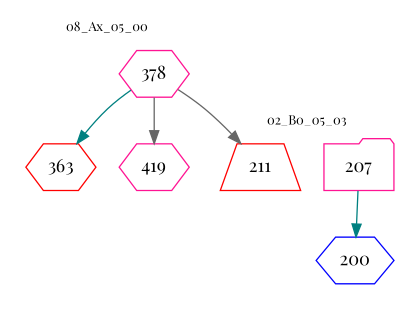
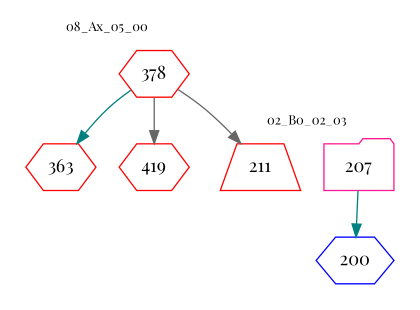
(154, 74) -> (154, 74)
(307, 121) -> (307, 121)
(154, 167) -> (154, 167)
